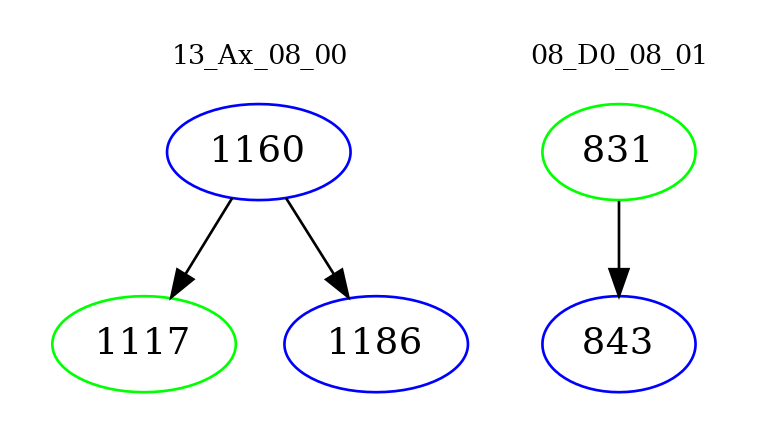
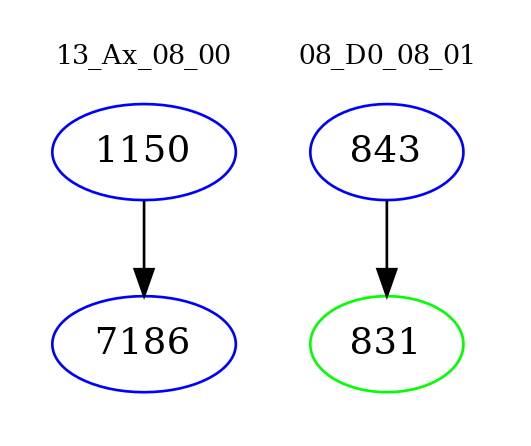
(259, 152) -> (144, 152)
(619, 235) -> (387, 235)
(144, 344) -> none
(376, 344) -> (144, 344)
